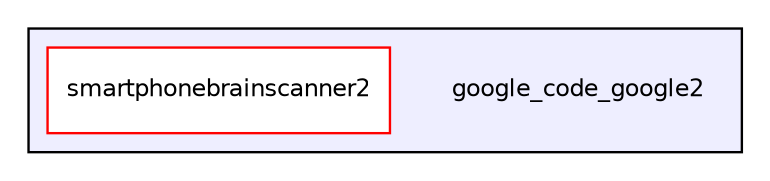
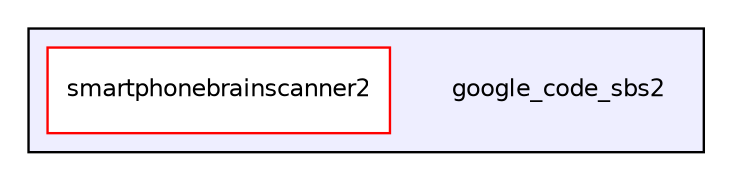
(578, 90) -> (559, 90)
